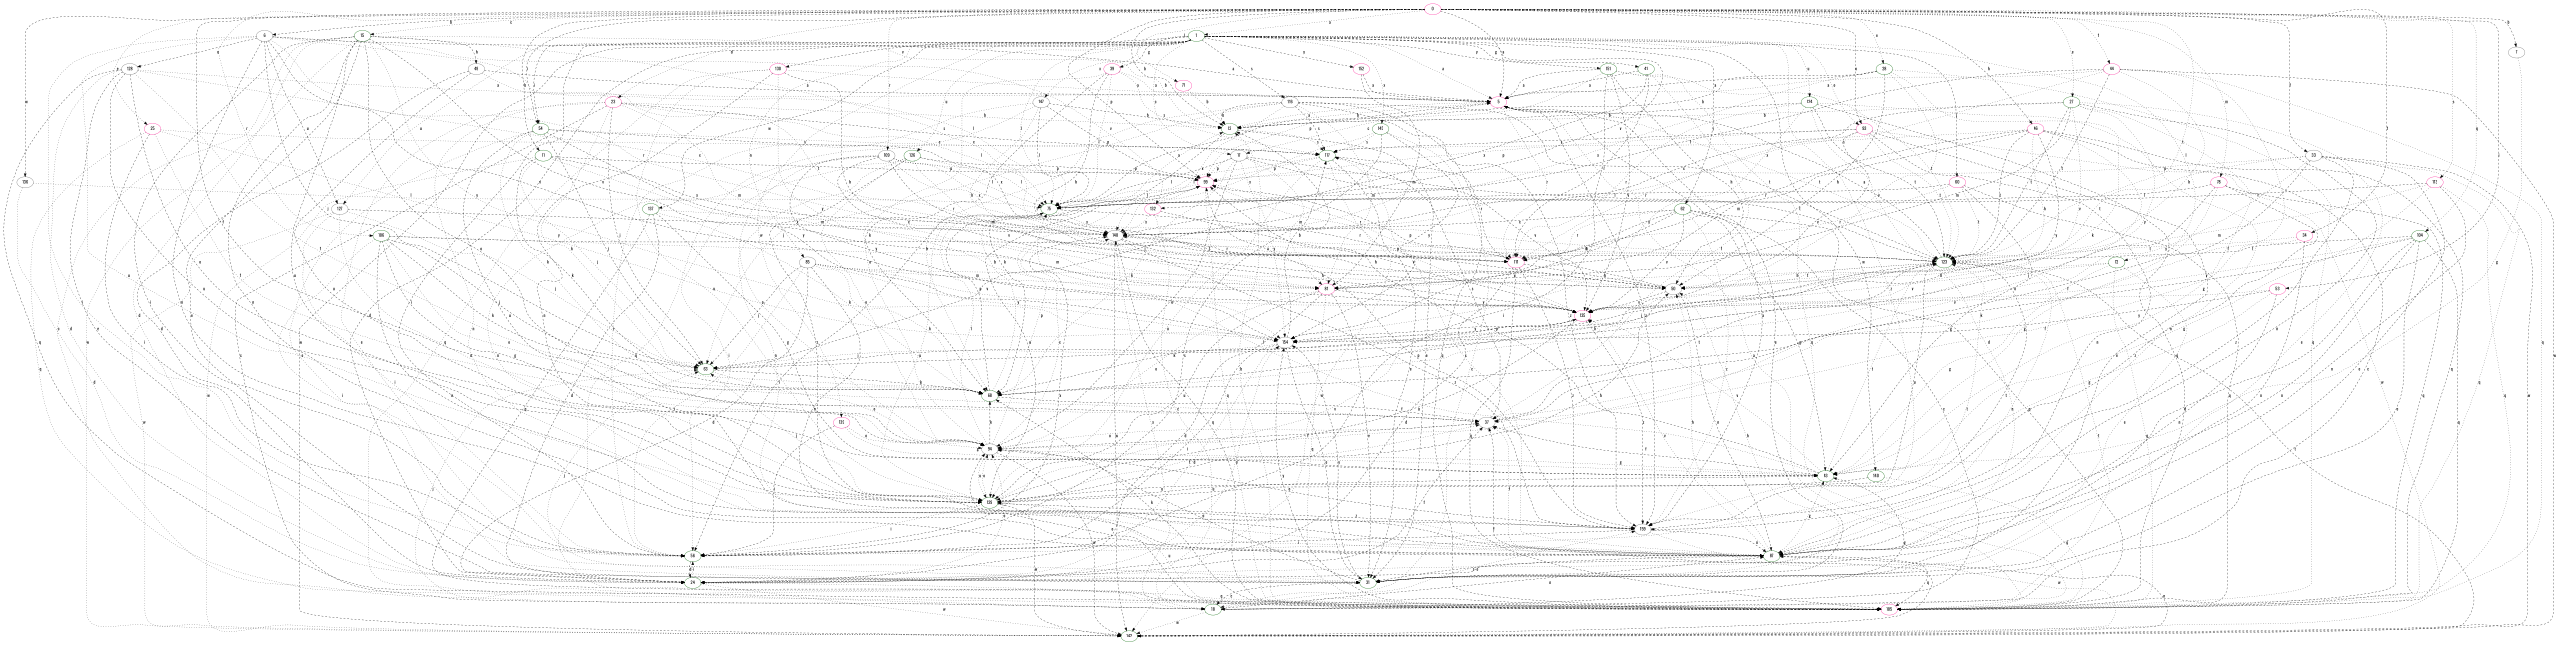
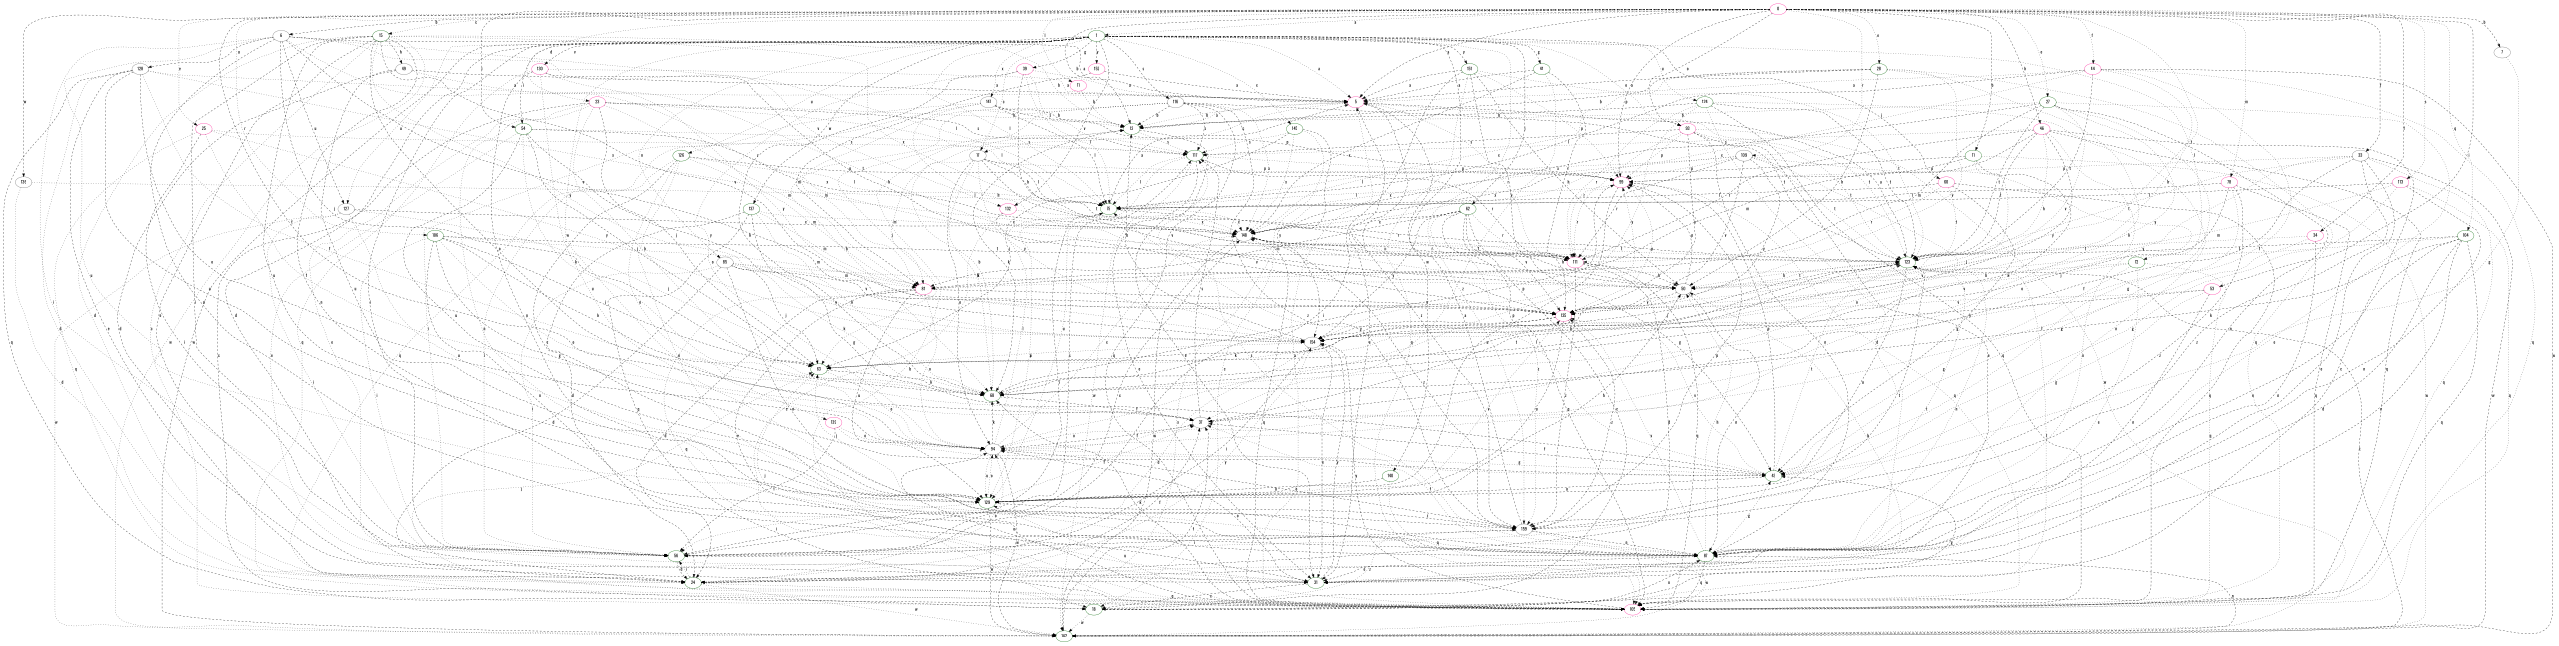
(911, 236) -> (833, 257)
